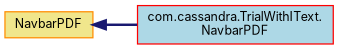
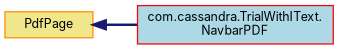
(49, 25) -> (49, 25)
